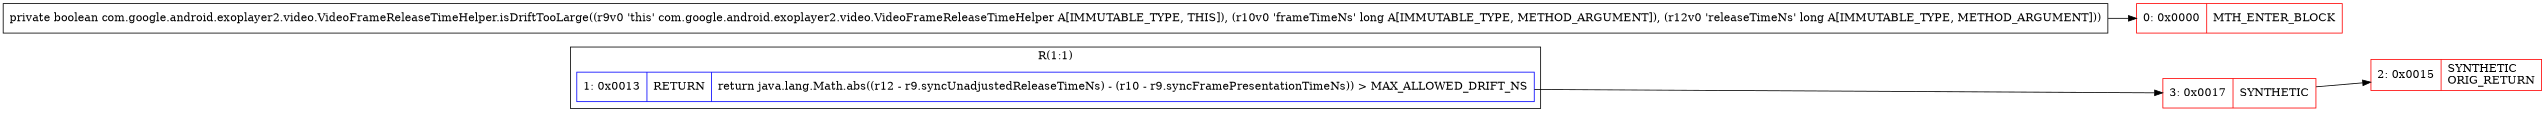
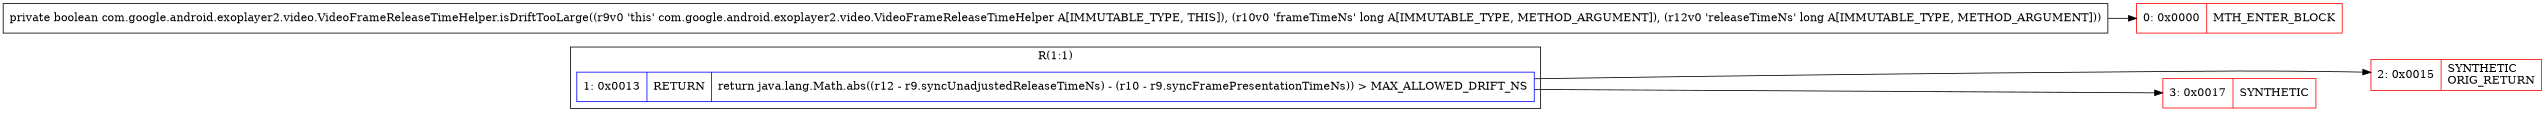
(2339, 85) -> (1949, 73)
